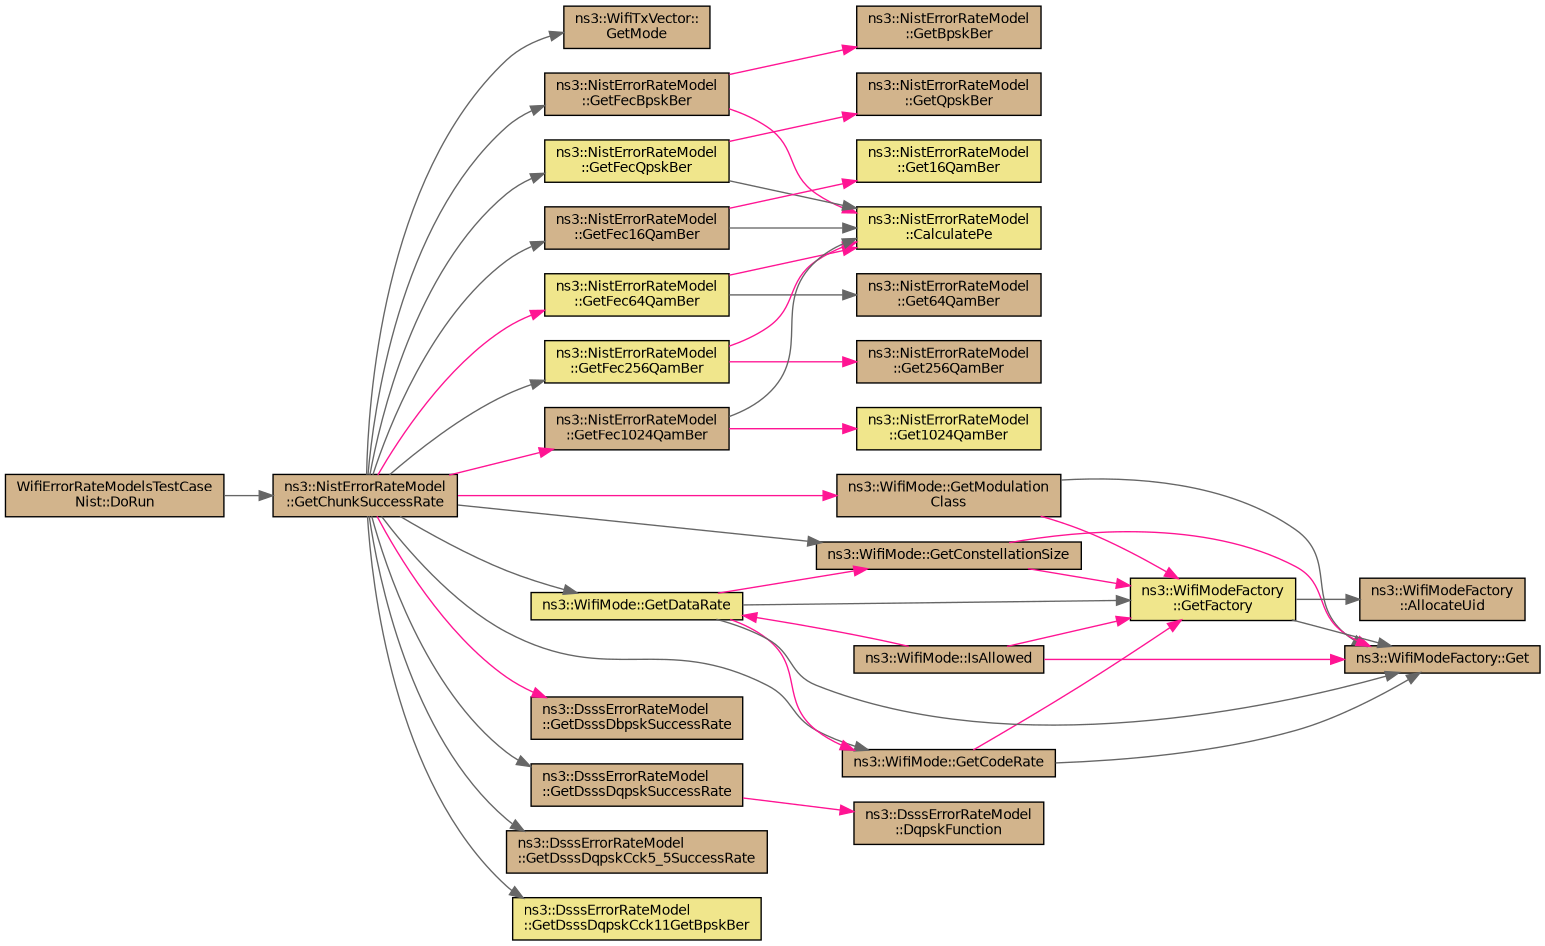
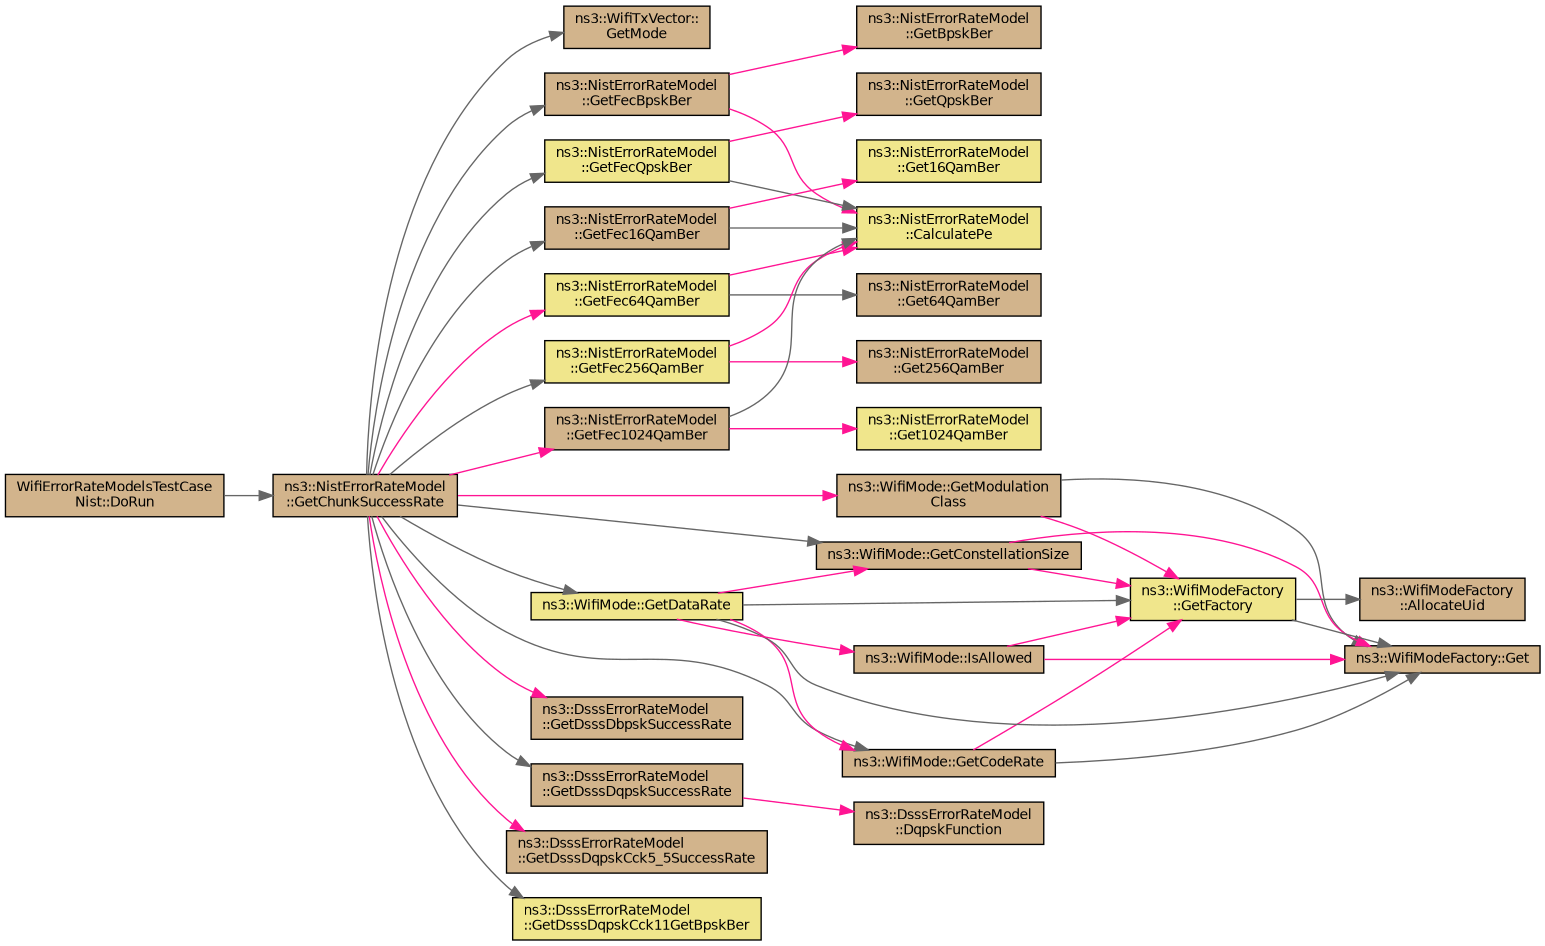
(833, 631) -> (787, 641)
(415, 683) -> (415, 683)
